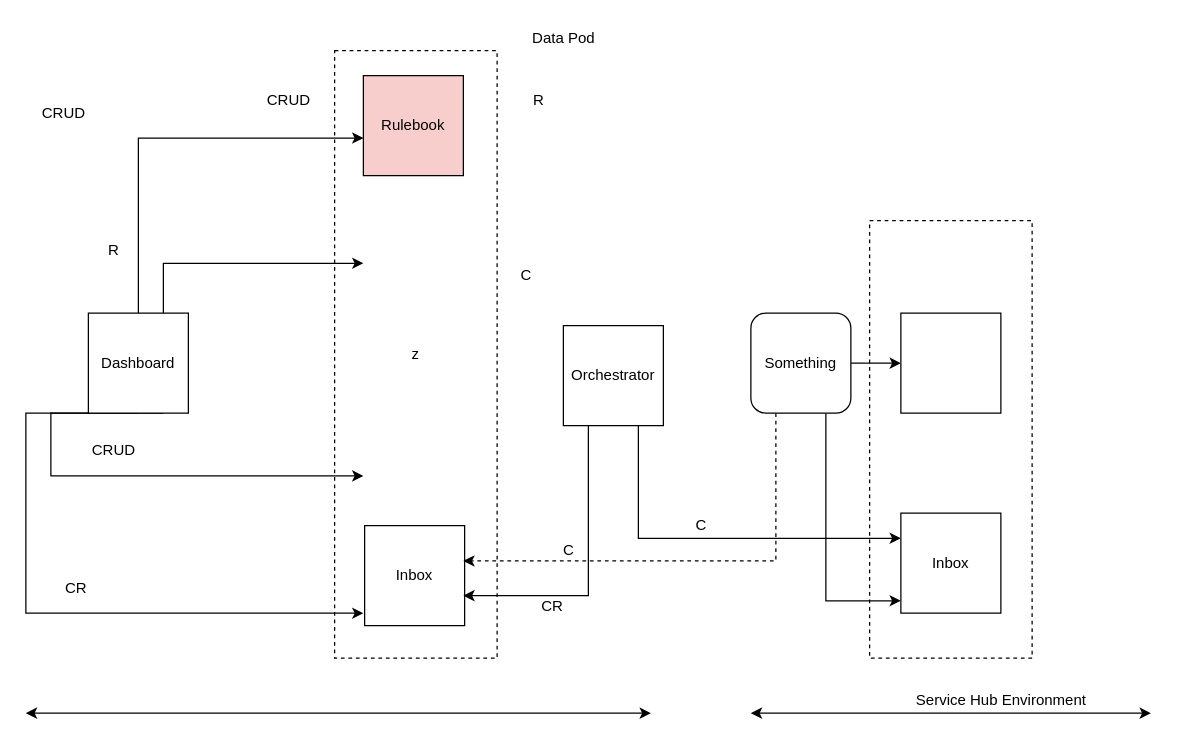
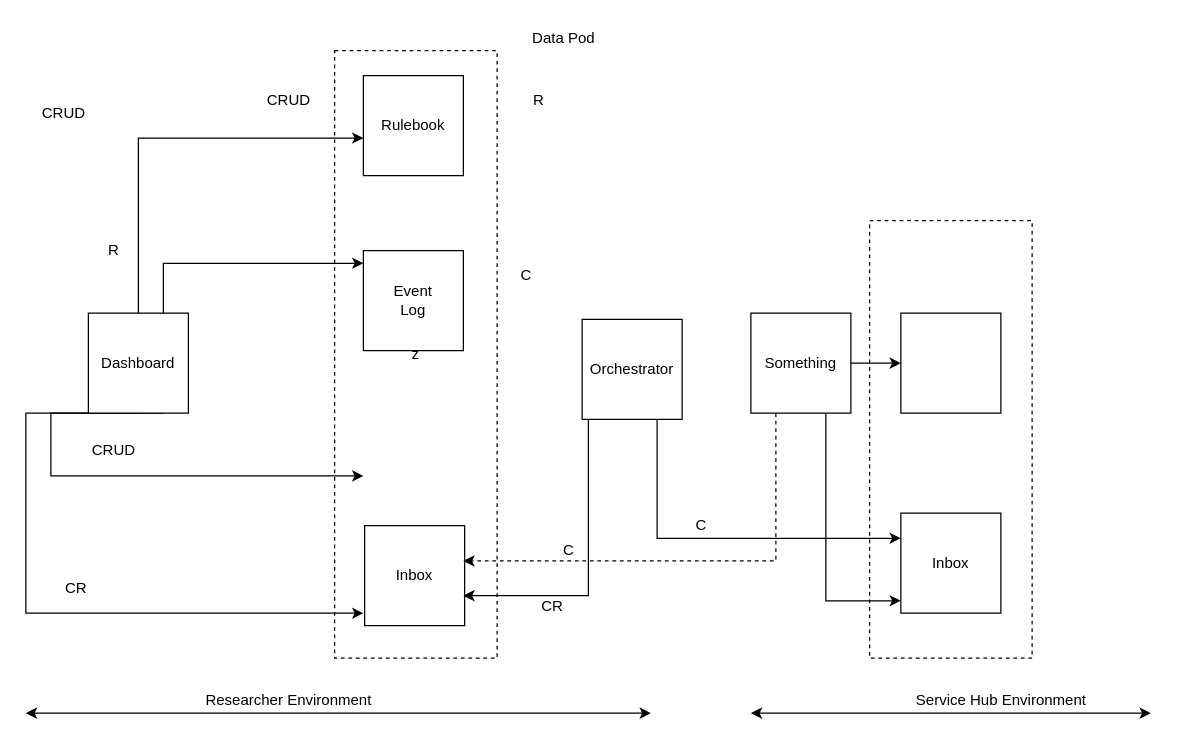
(413, 126) -> (413, 126)
none -> (413, 301)
(801, 363) -> (801, 363)
(613, 376) -> (632, 369)
none -> (288, 701)
